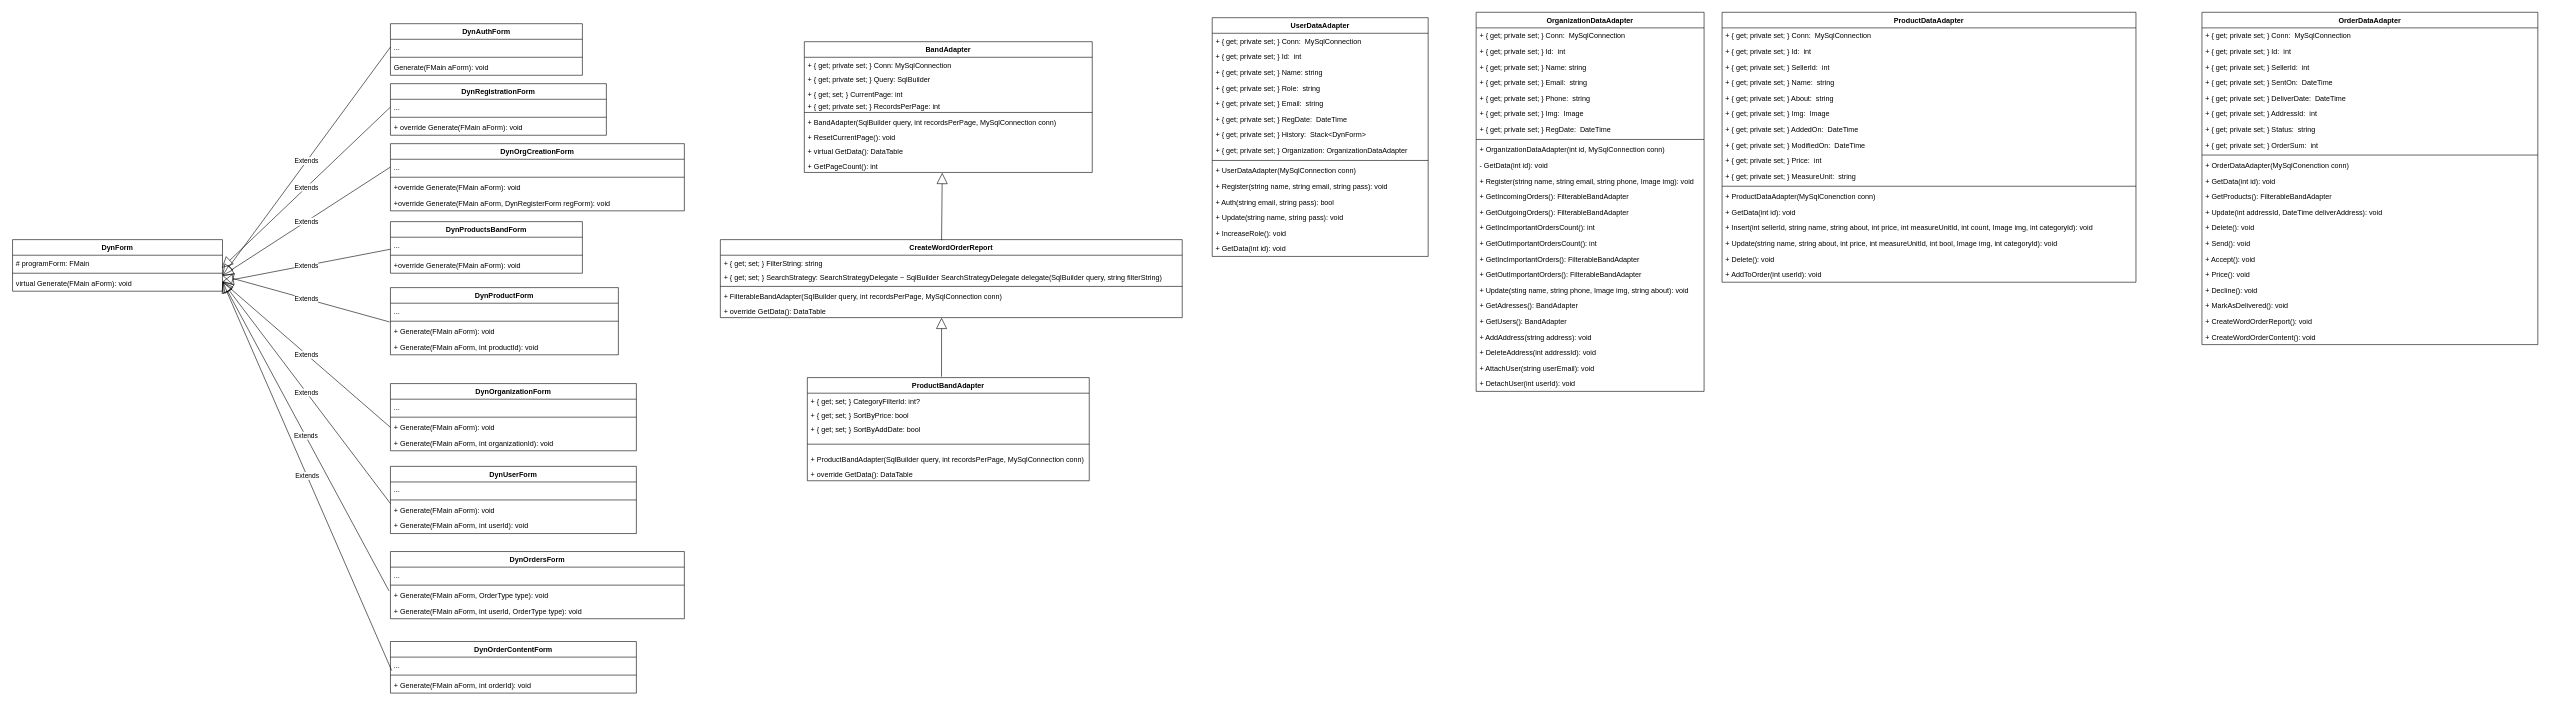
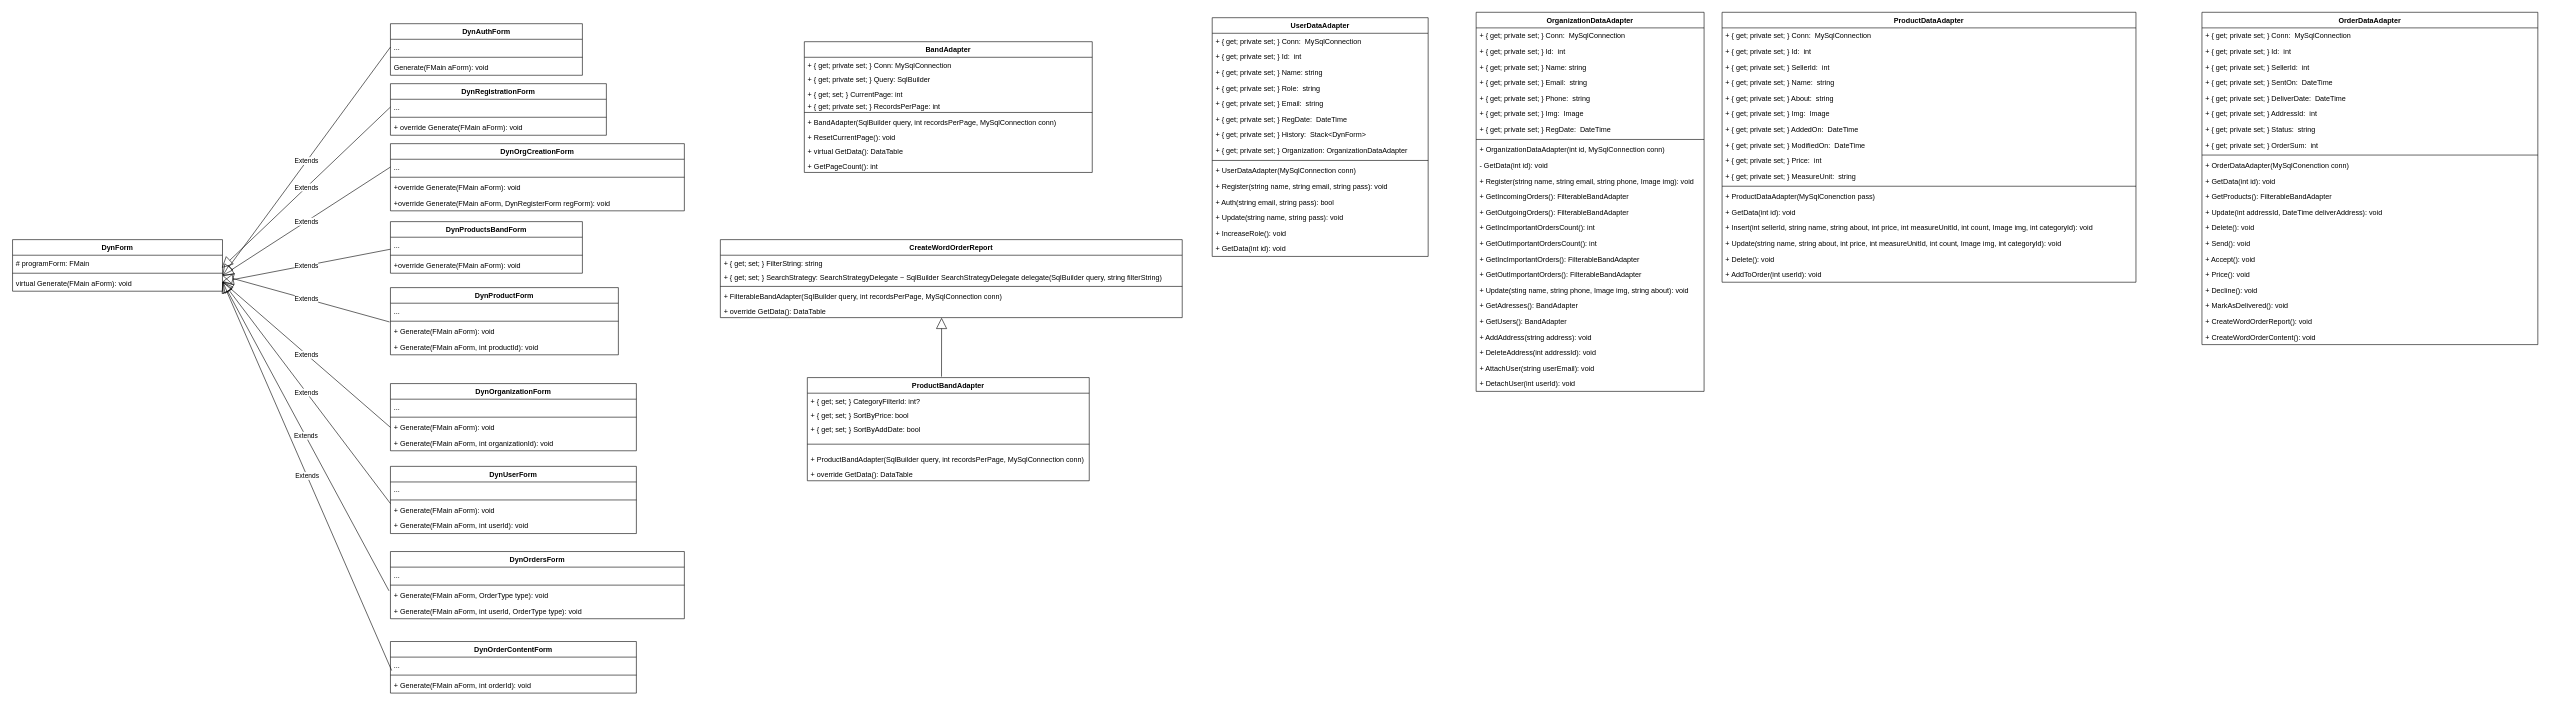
(1807, 197) -> (1807, 197)
(942, 212) -> none
(1912, 244) -> (1915, 244)
